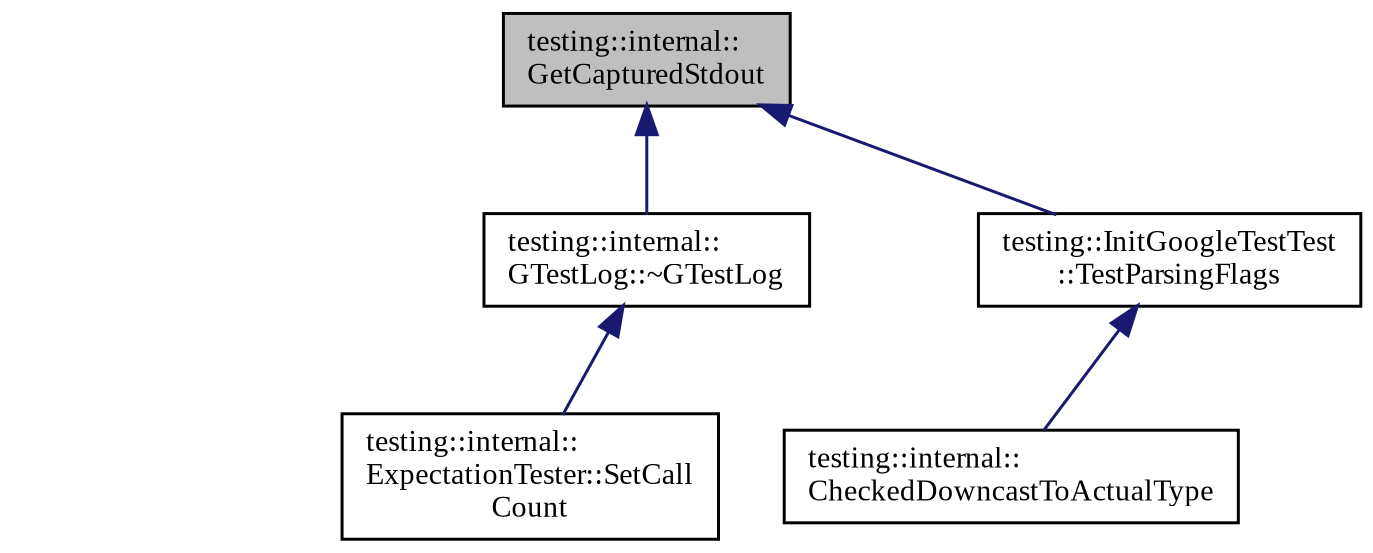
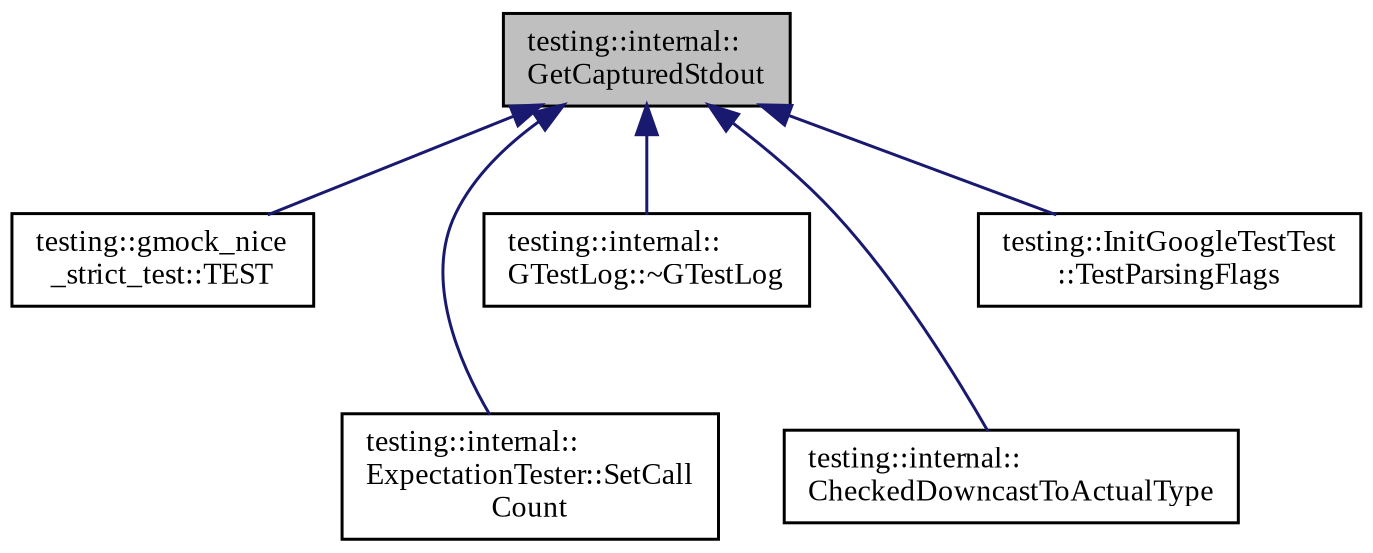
none -> (163, 260)
(586, 373) -> (444, 255)
(1081, 380) -> (877, 263)
